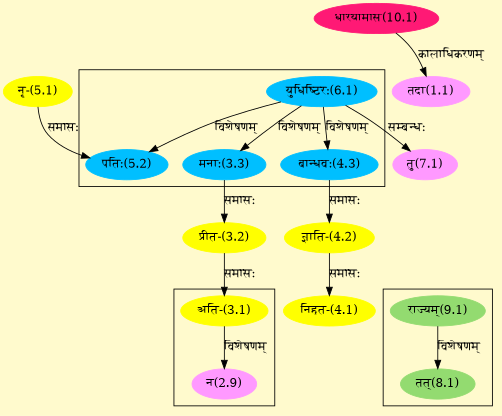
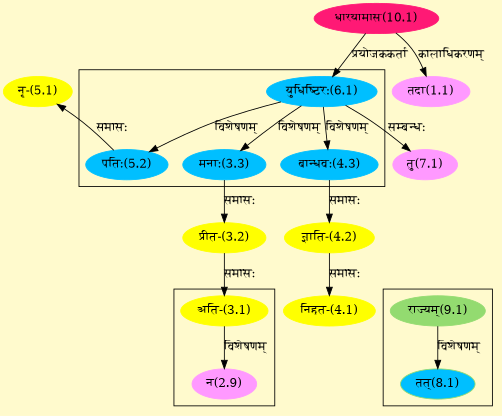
none -> (352, 52)
(52, 138) -> (90, 128)
(438, 384) -> (438, 384)
